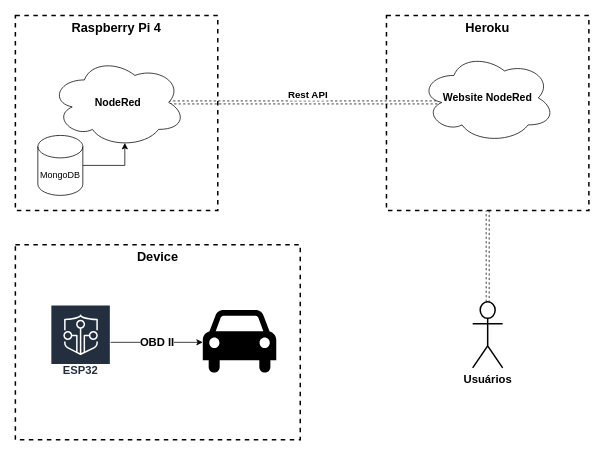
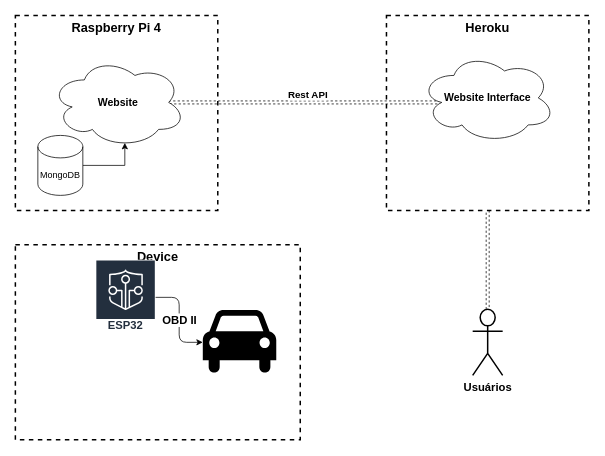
(488, 98) -> (488, 98)
(118, 102) -> (118, 102)
(488, 335) -> (488, 342)
(81, 342) -> (126, 297)
